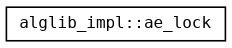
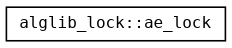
(116, 24) -> (116, 24)
